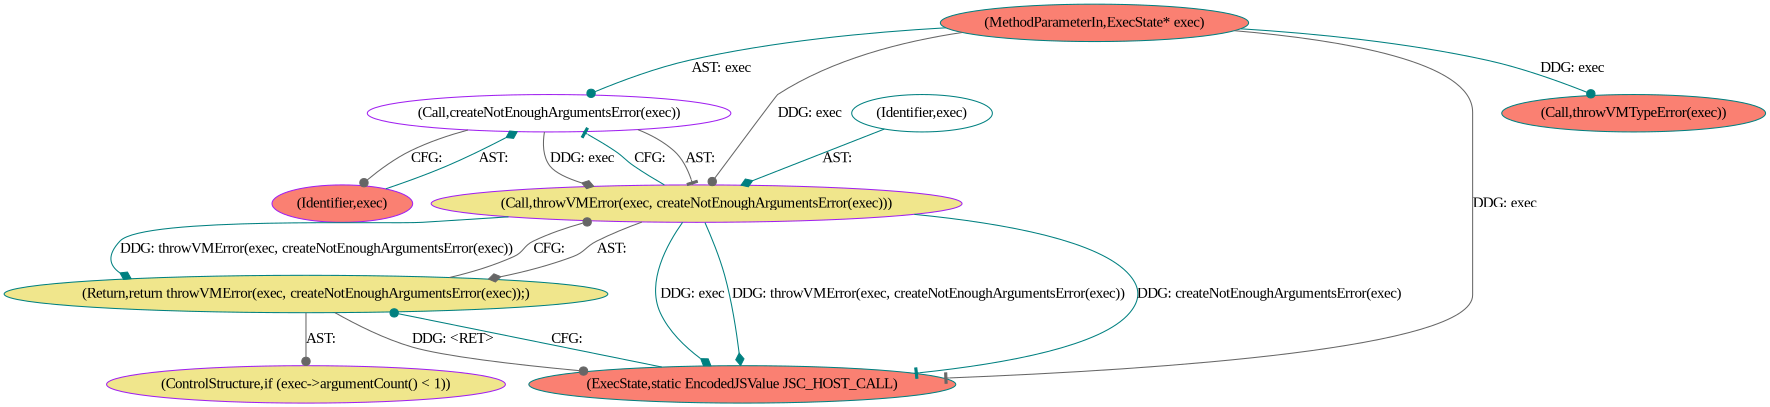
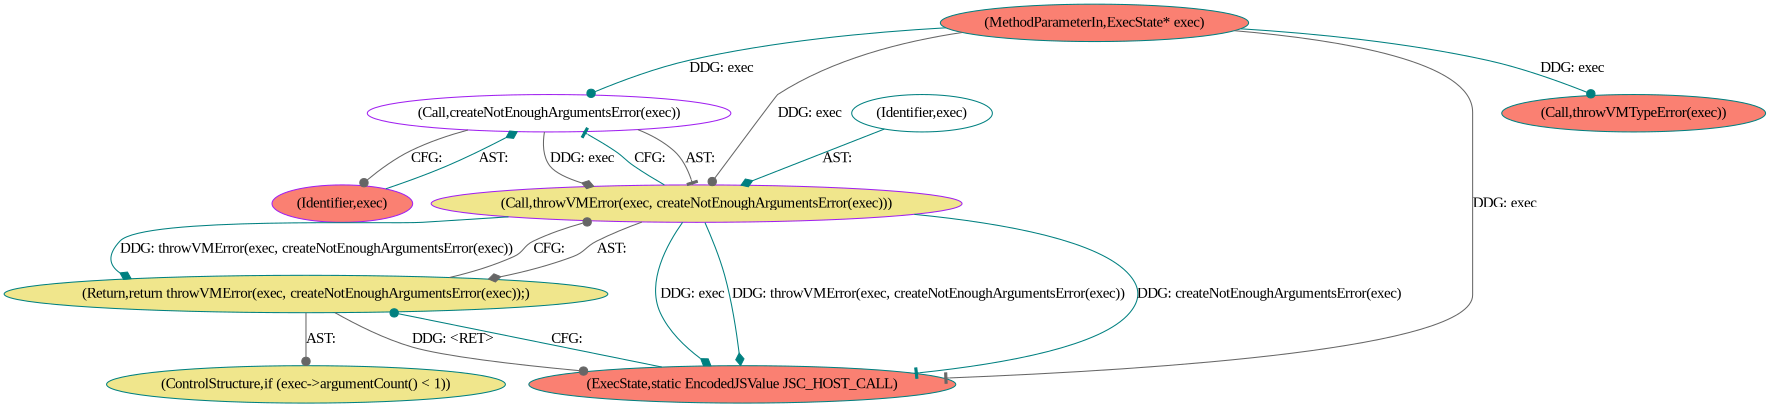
(722, 68) -> (722, 68)
(306, 384) -> (306, 384)
